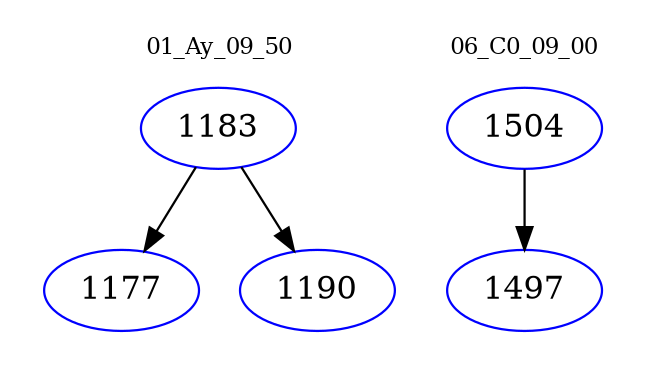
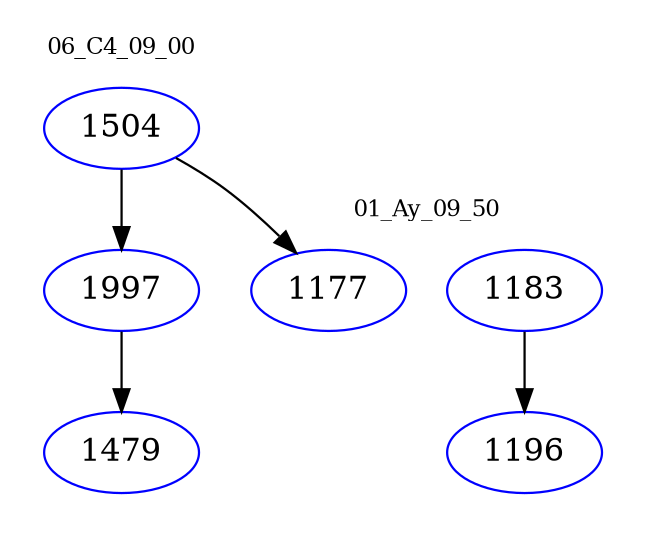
(525, 48) -> (122, 48)
(176, 199) -> (248, 208)
(317, 290) -> (525, 453)
(525, 290) -> (122, 290)
none -> (122, 453)
